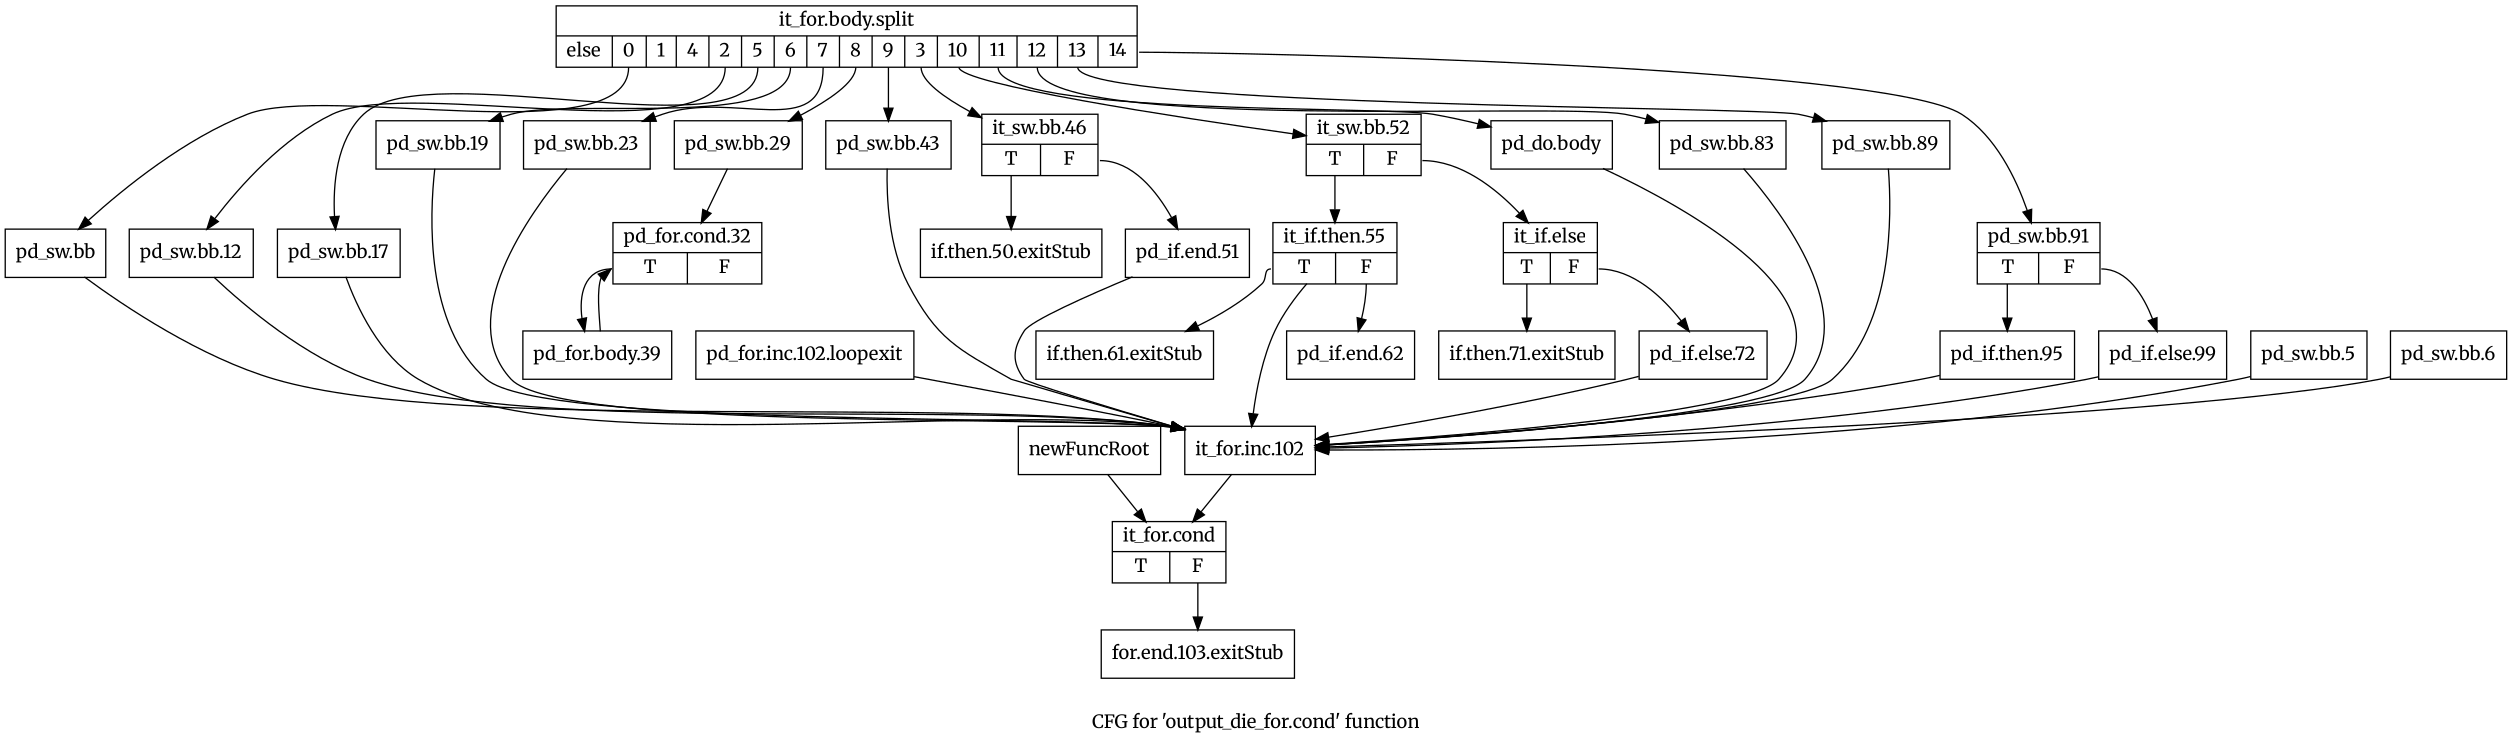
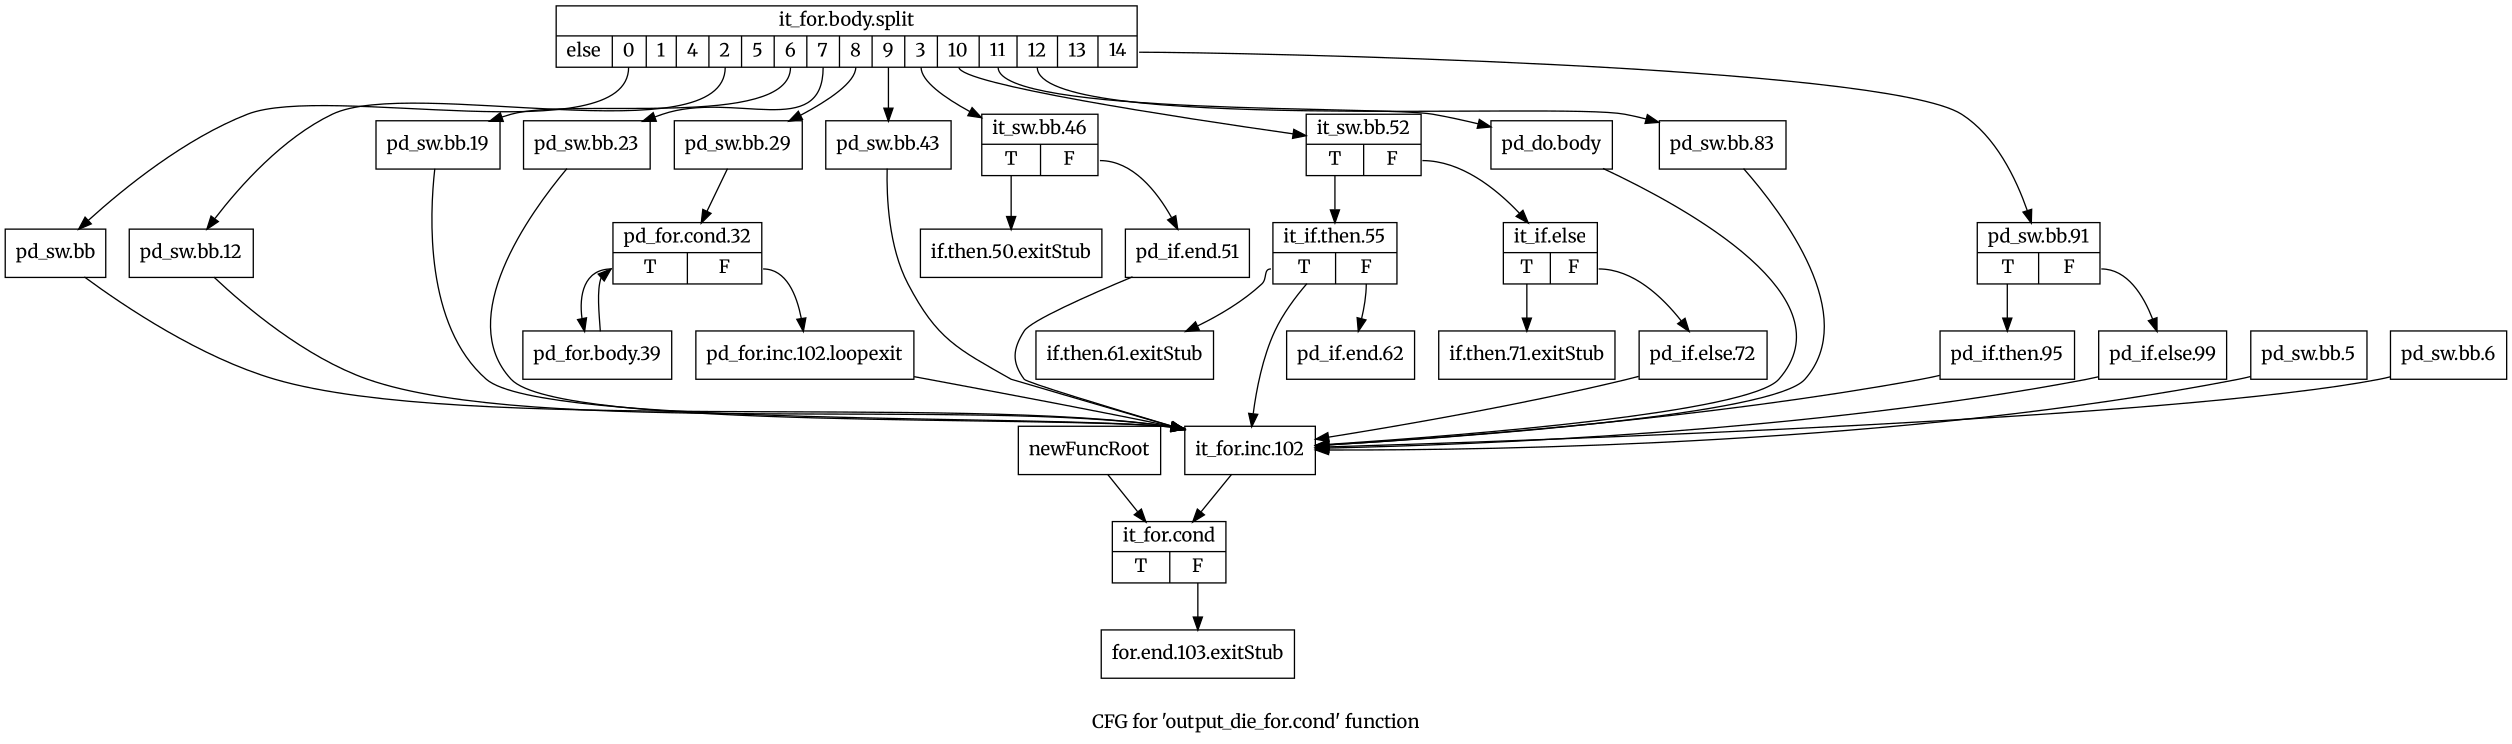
(1886, 145) -> none
(339, 253) -> none
none -> (790, 287)
